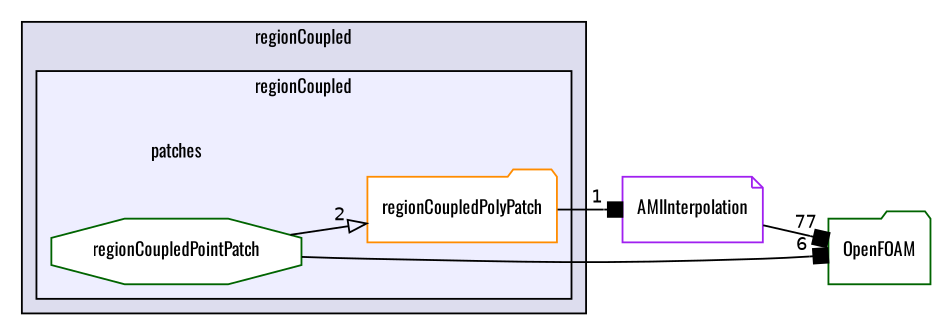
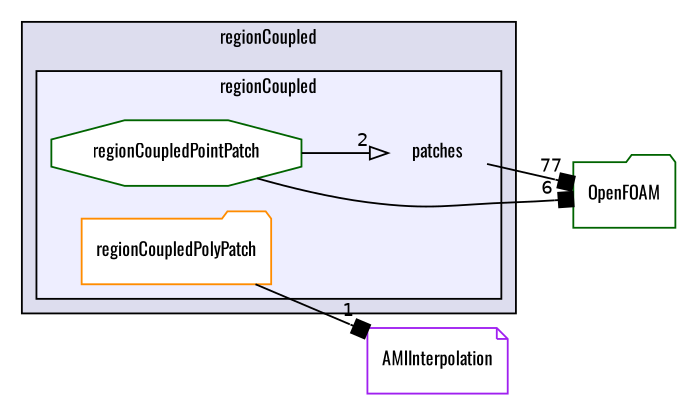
(319, 231) -> (336, 153)
(787, 231) -> (528, 173)
